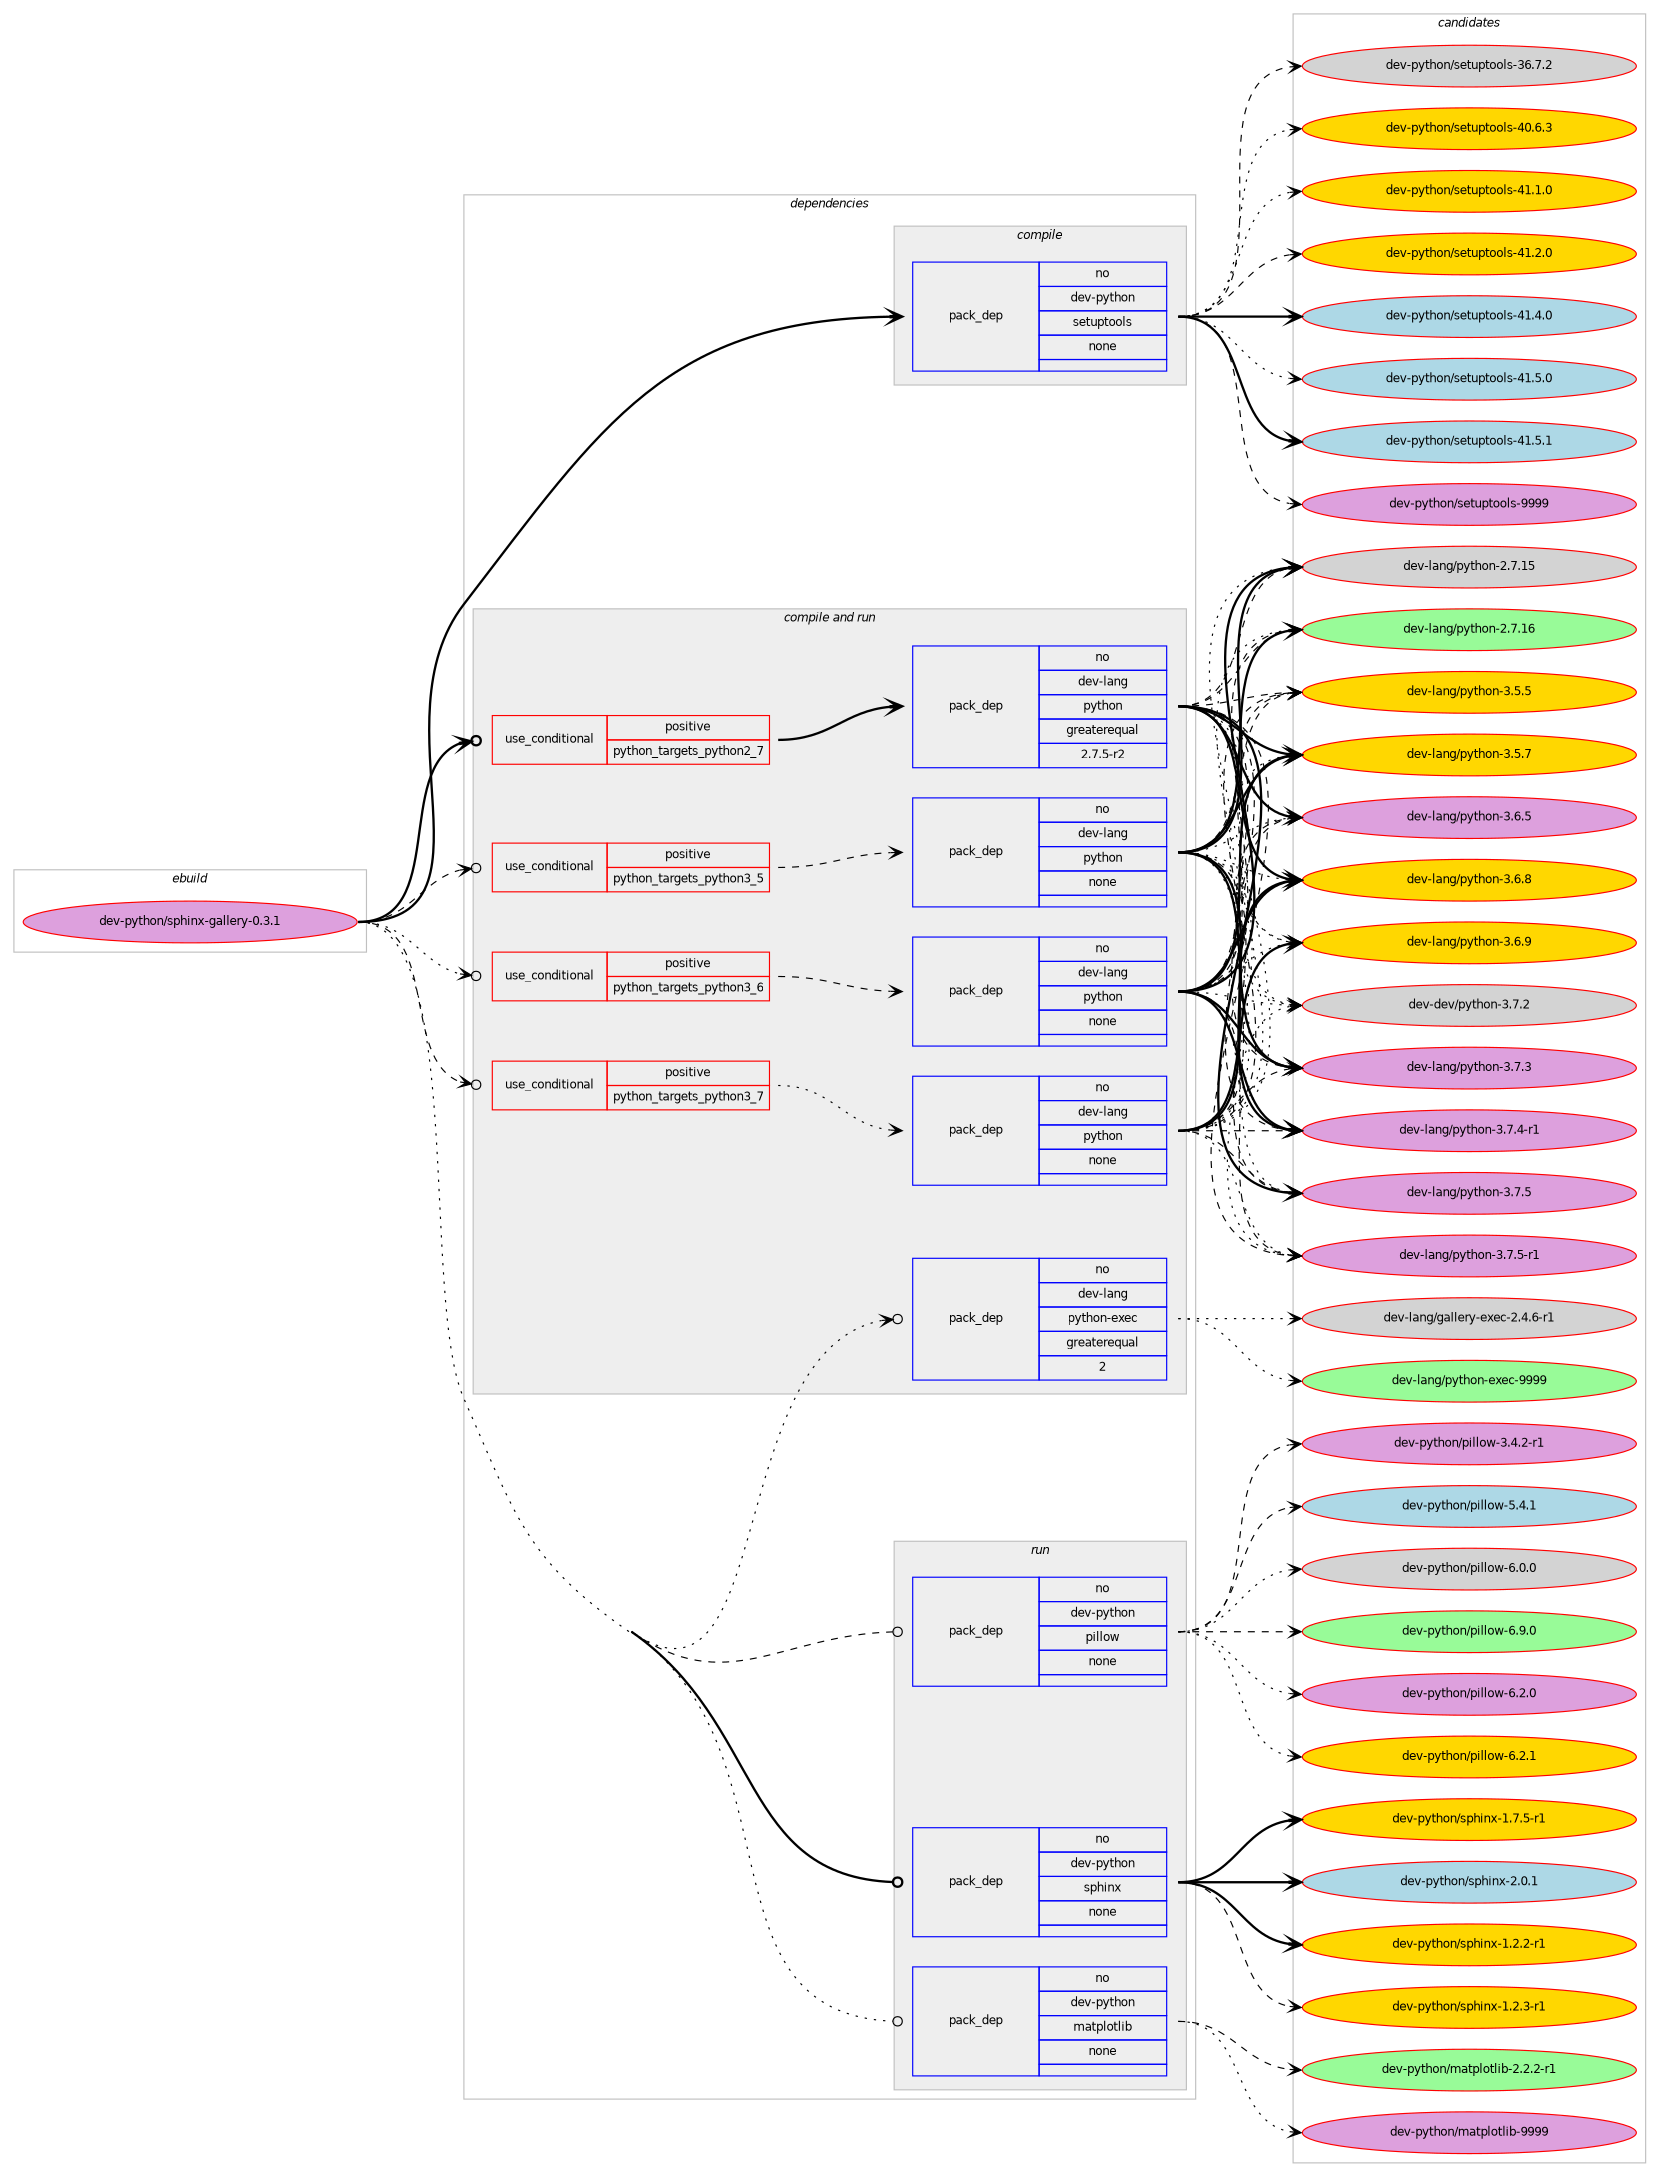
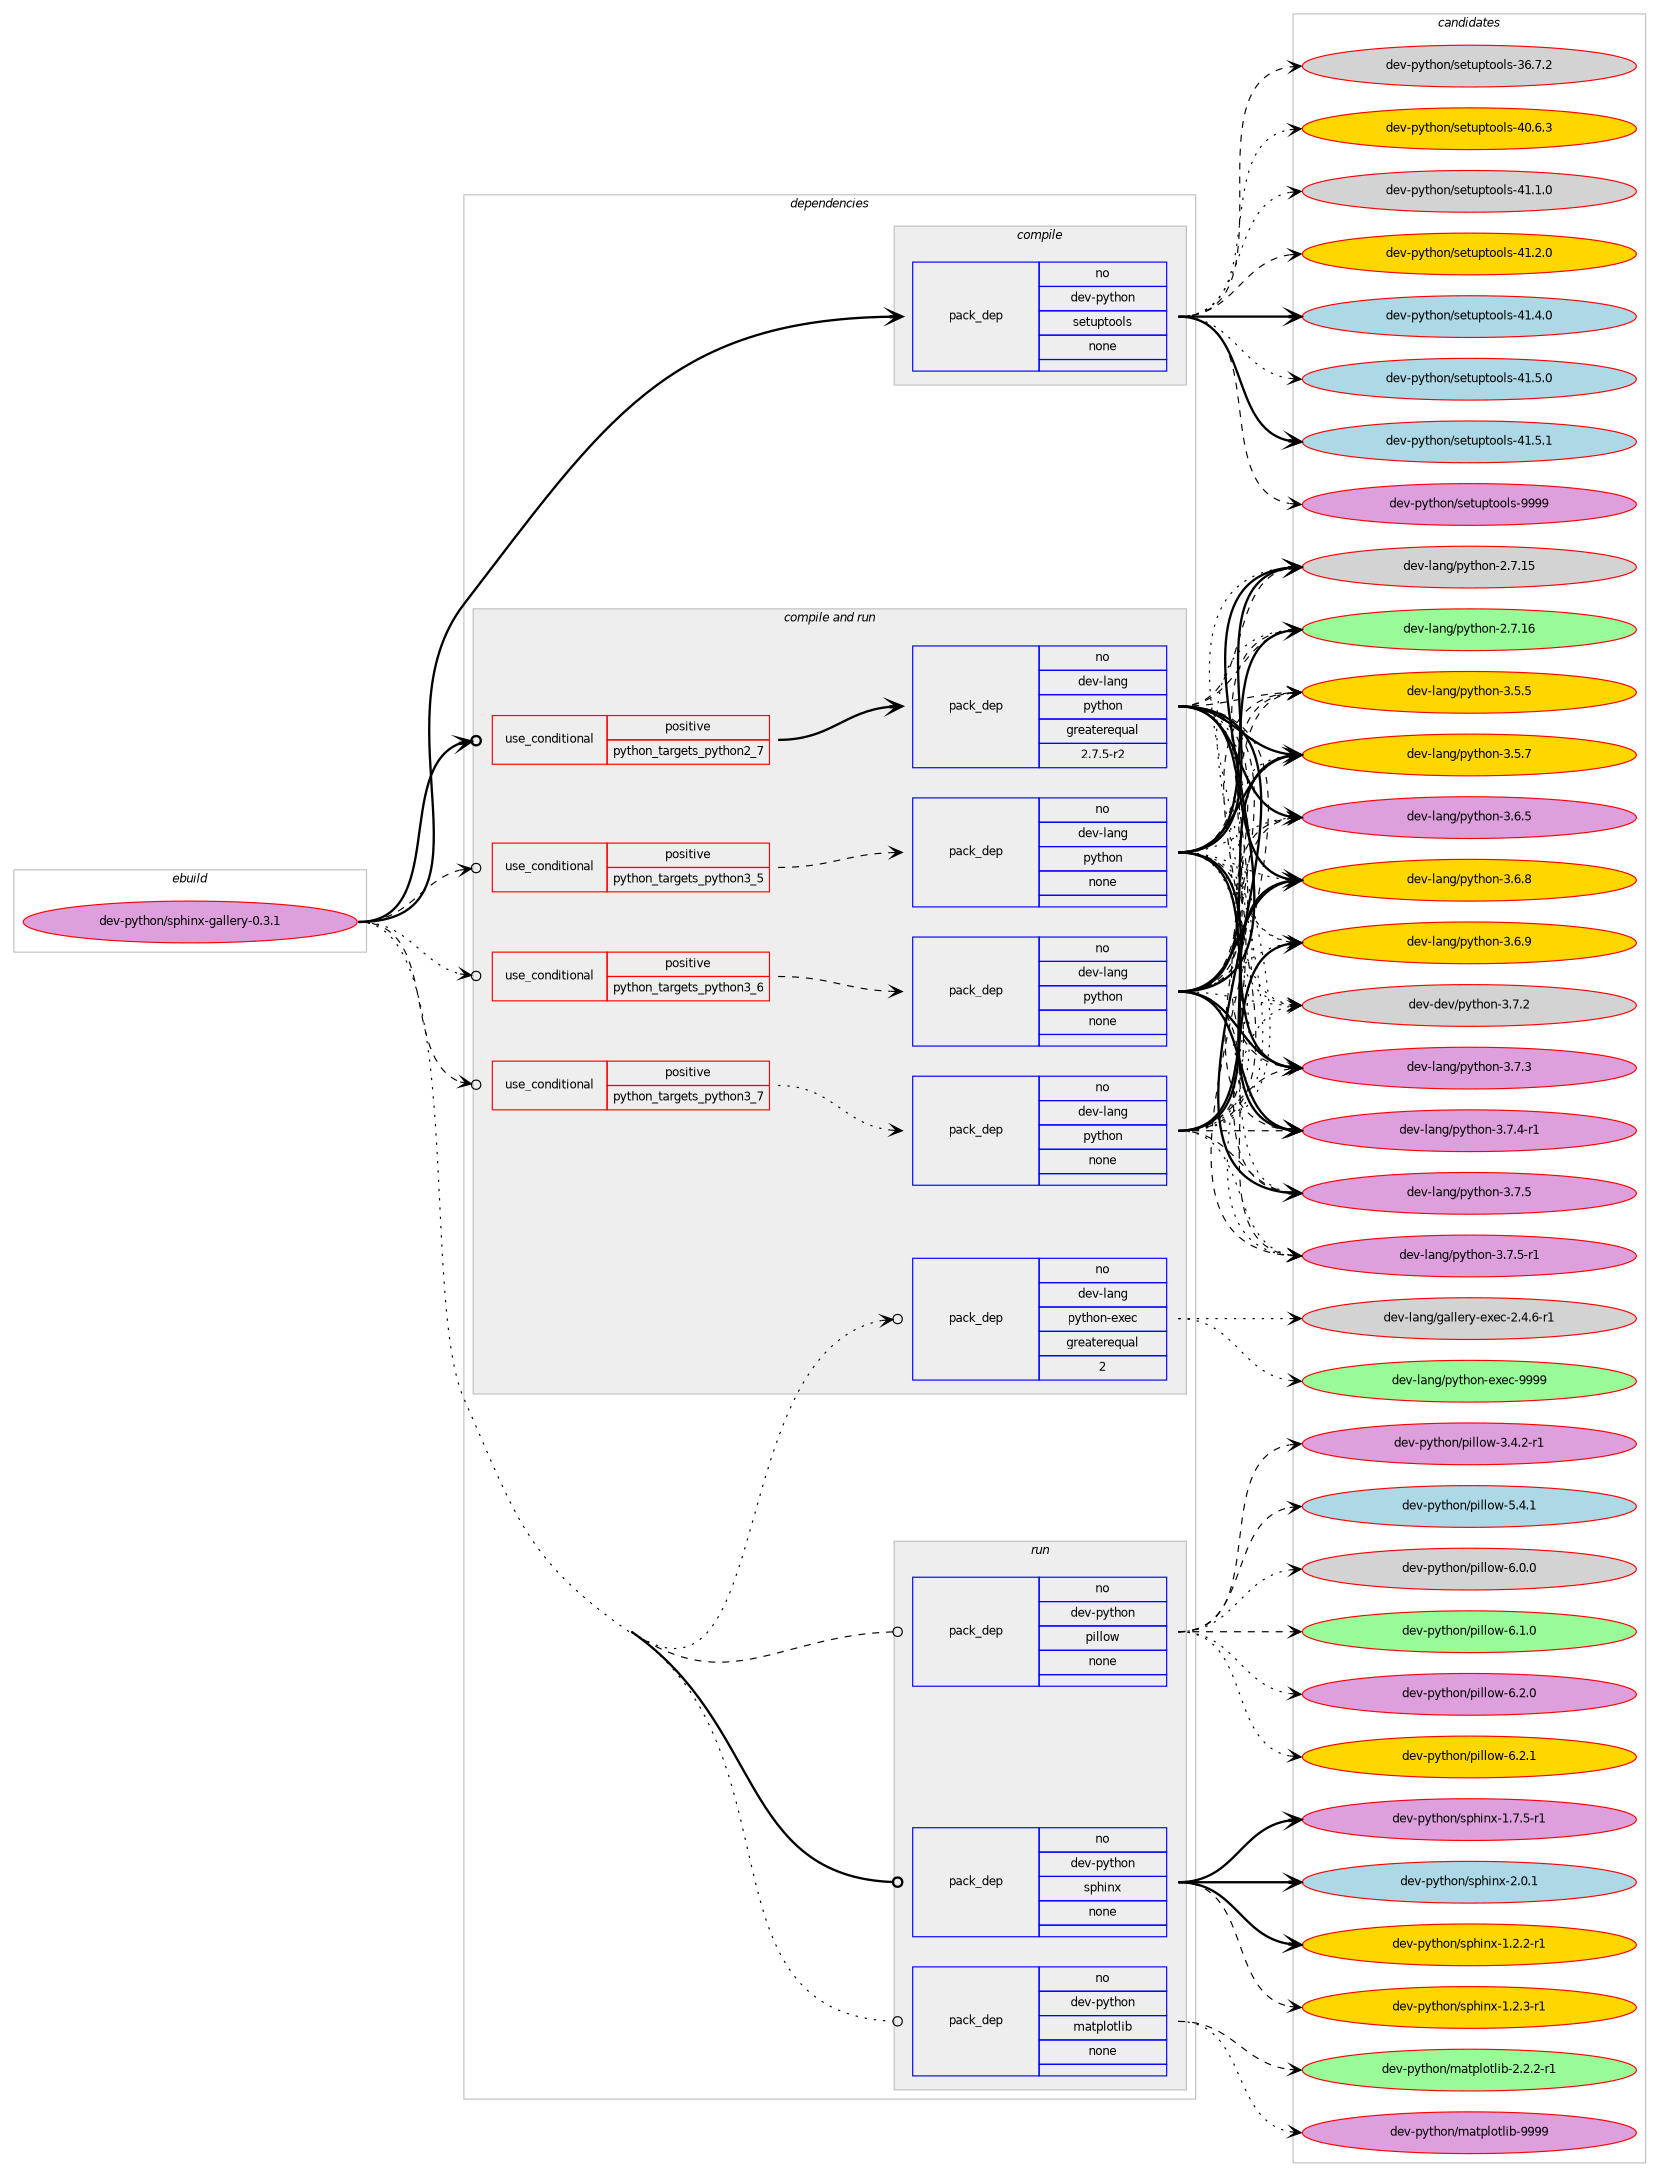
(1469, 191) -> (1469, 191)
(1469, 1632) -> (1469, 1632)
(1469, 1820) -> (1469, 1820)
